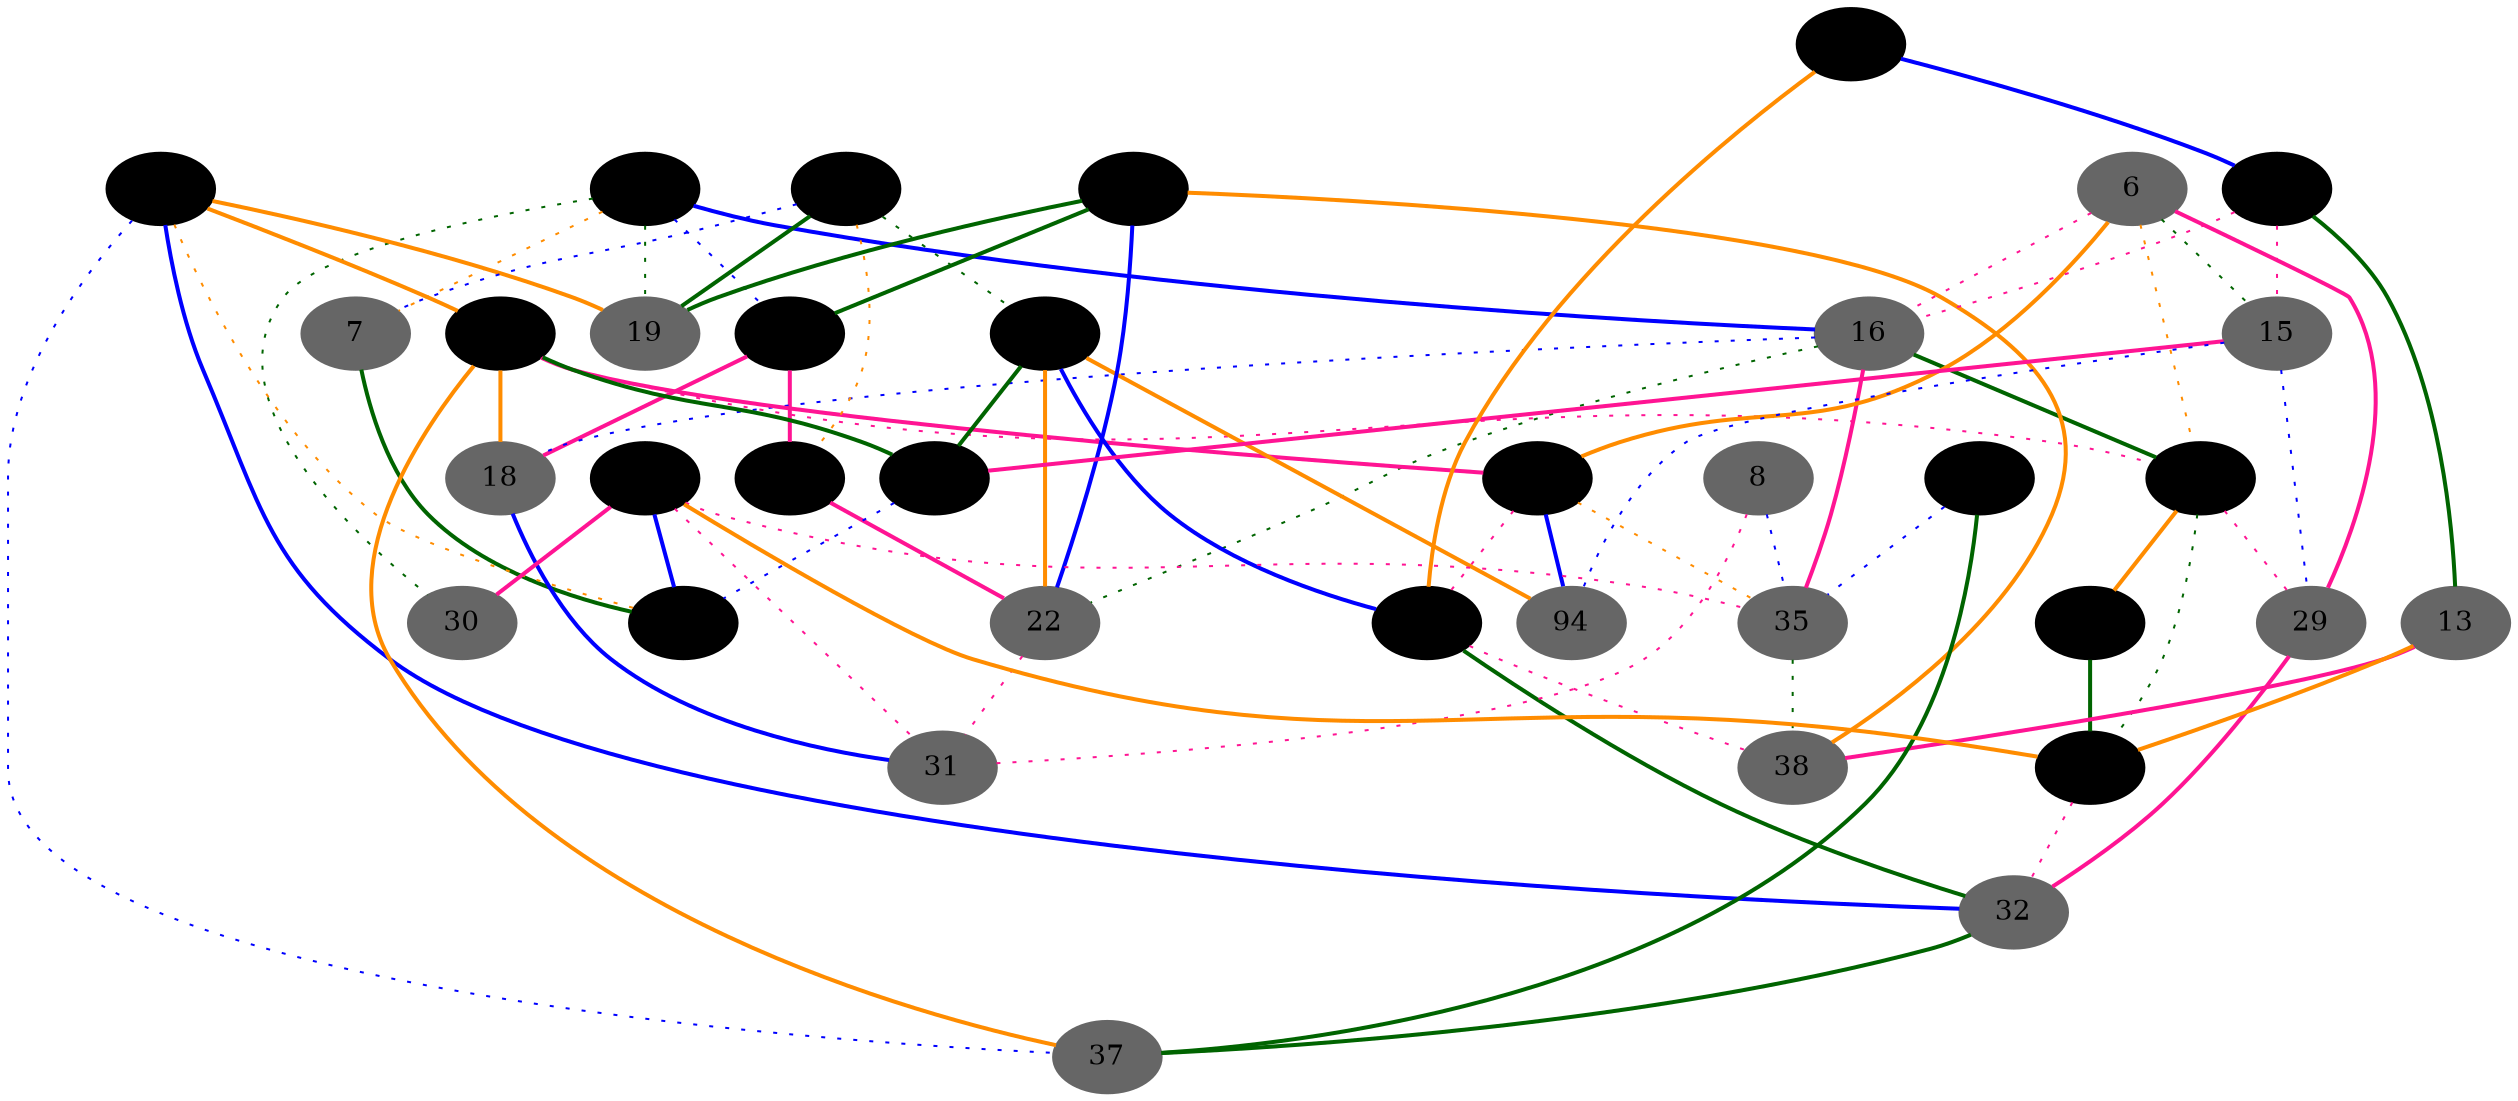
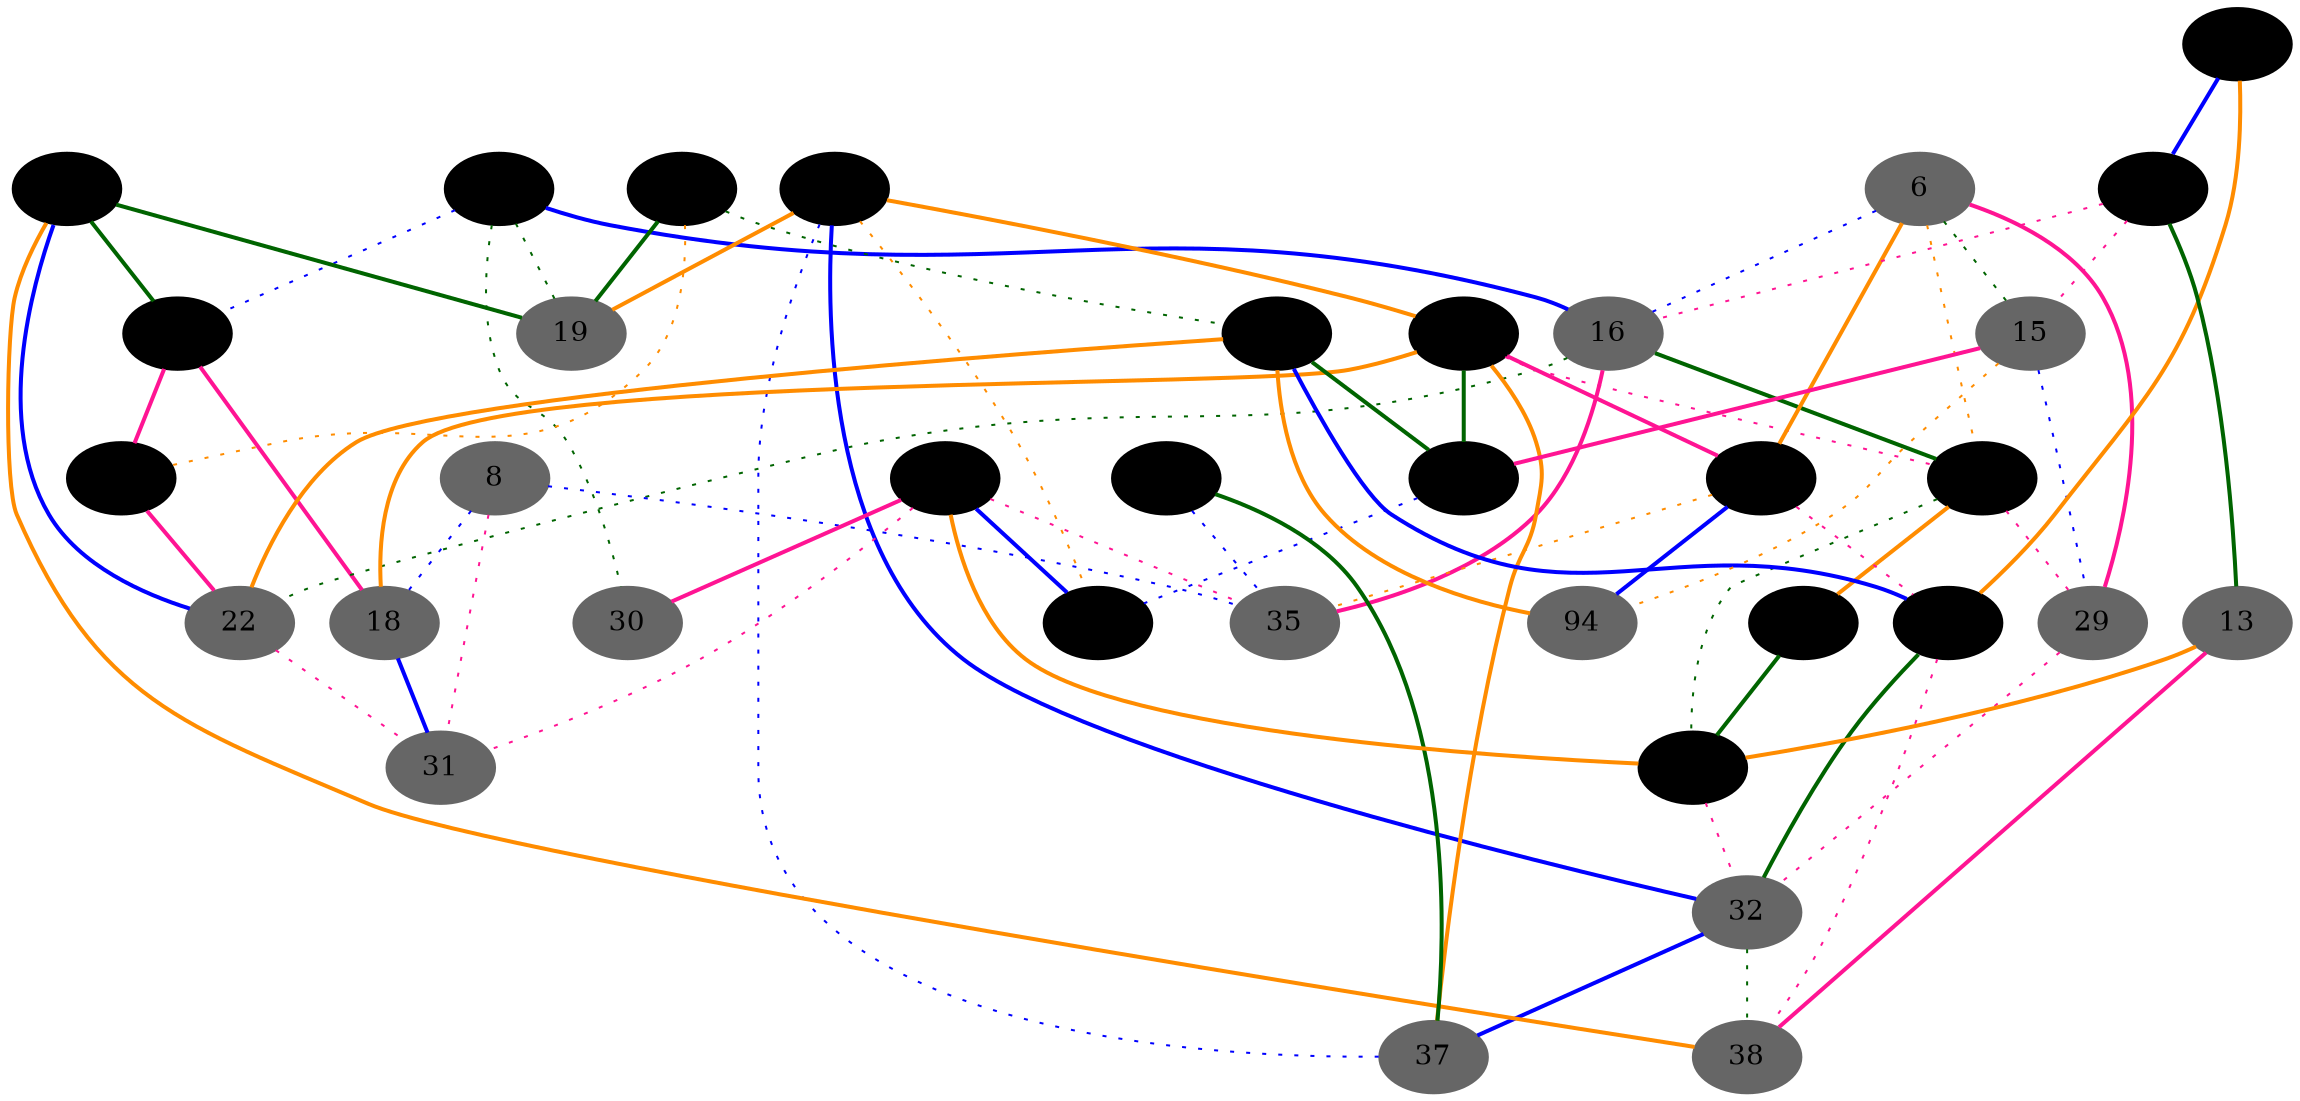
(2001, 261) -> (1764, 261)
(356, 334) -> none
(1175, 371) -> (427, 567)
(1936, 386) -> (1834, 514)
(1793, 696) -> (1747, 985)
(2183, 784) -> (1920, 768)
(1570, 1017) -> (1590, 985)
